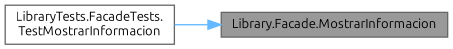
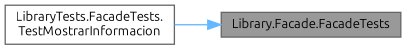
(334, 25) -> (311, 25)
